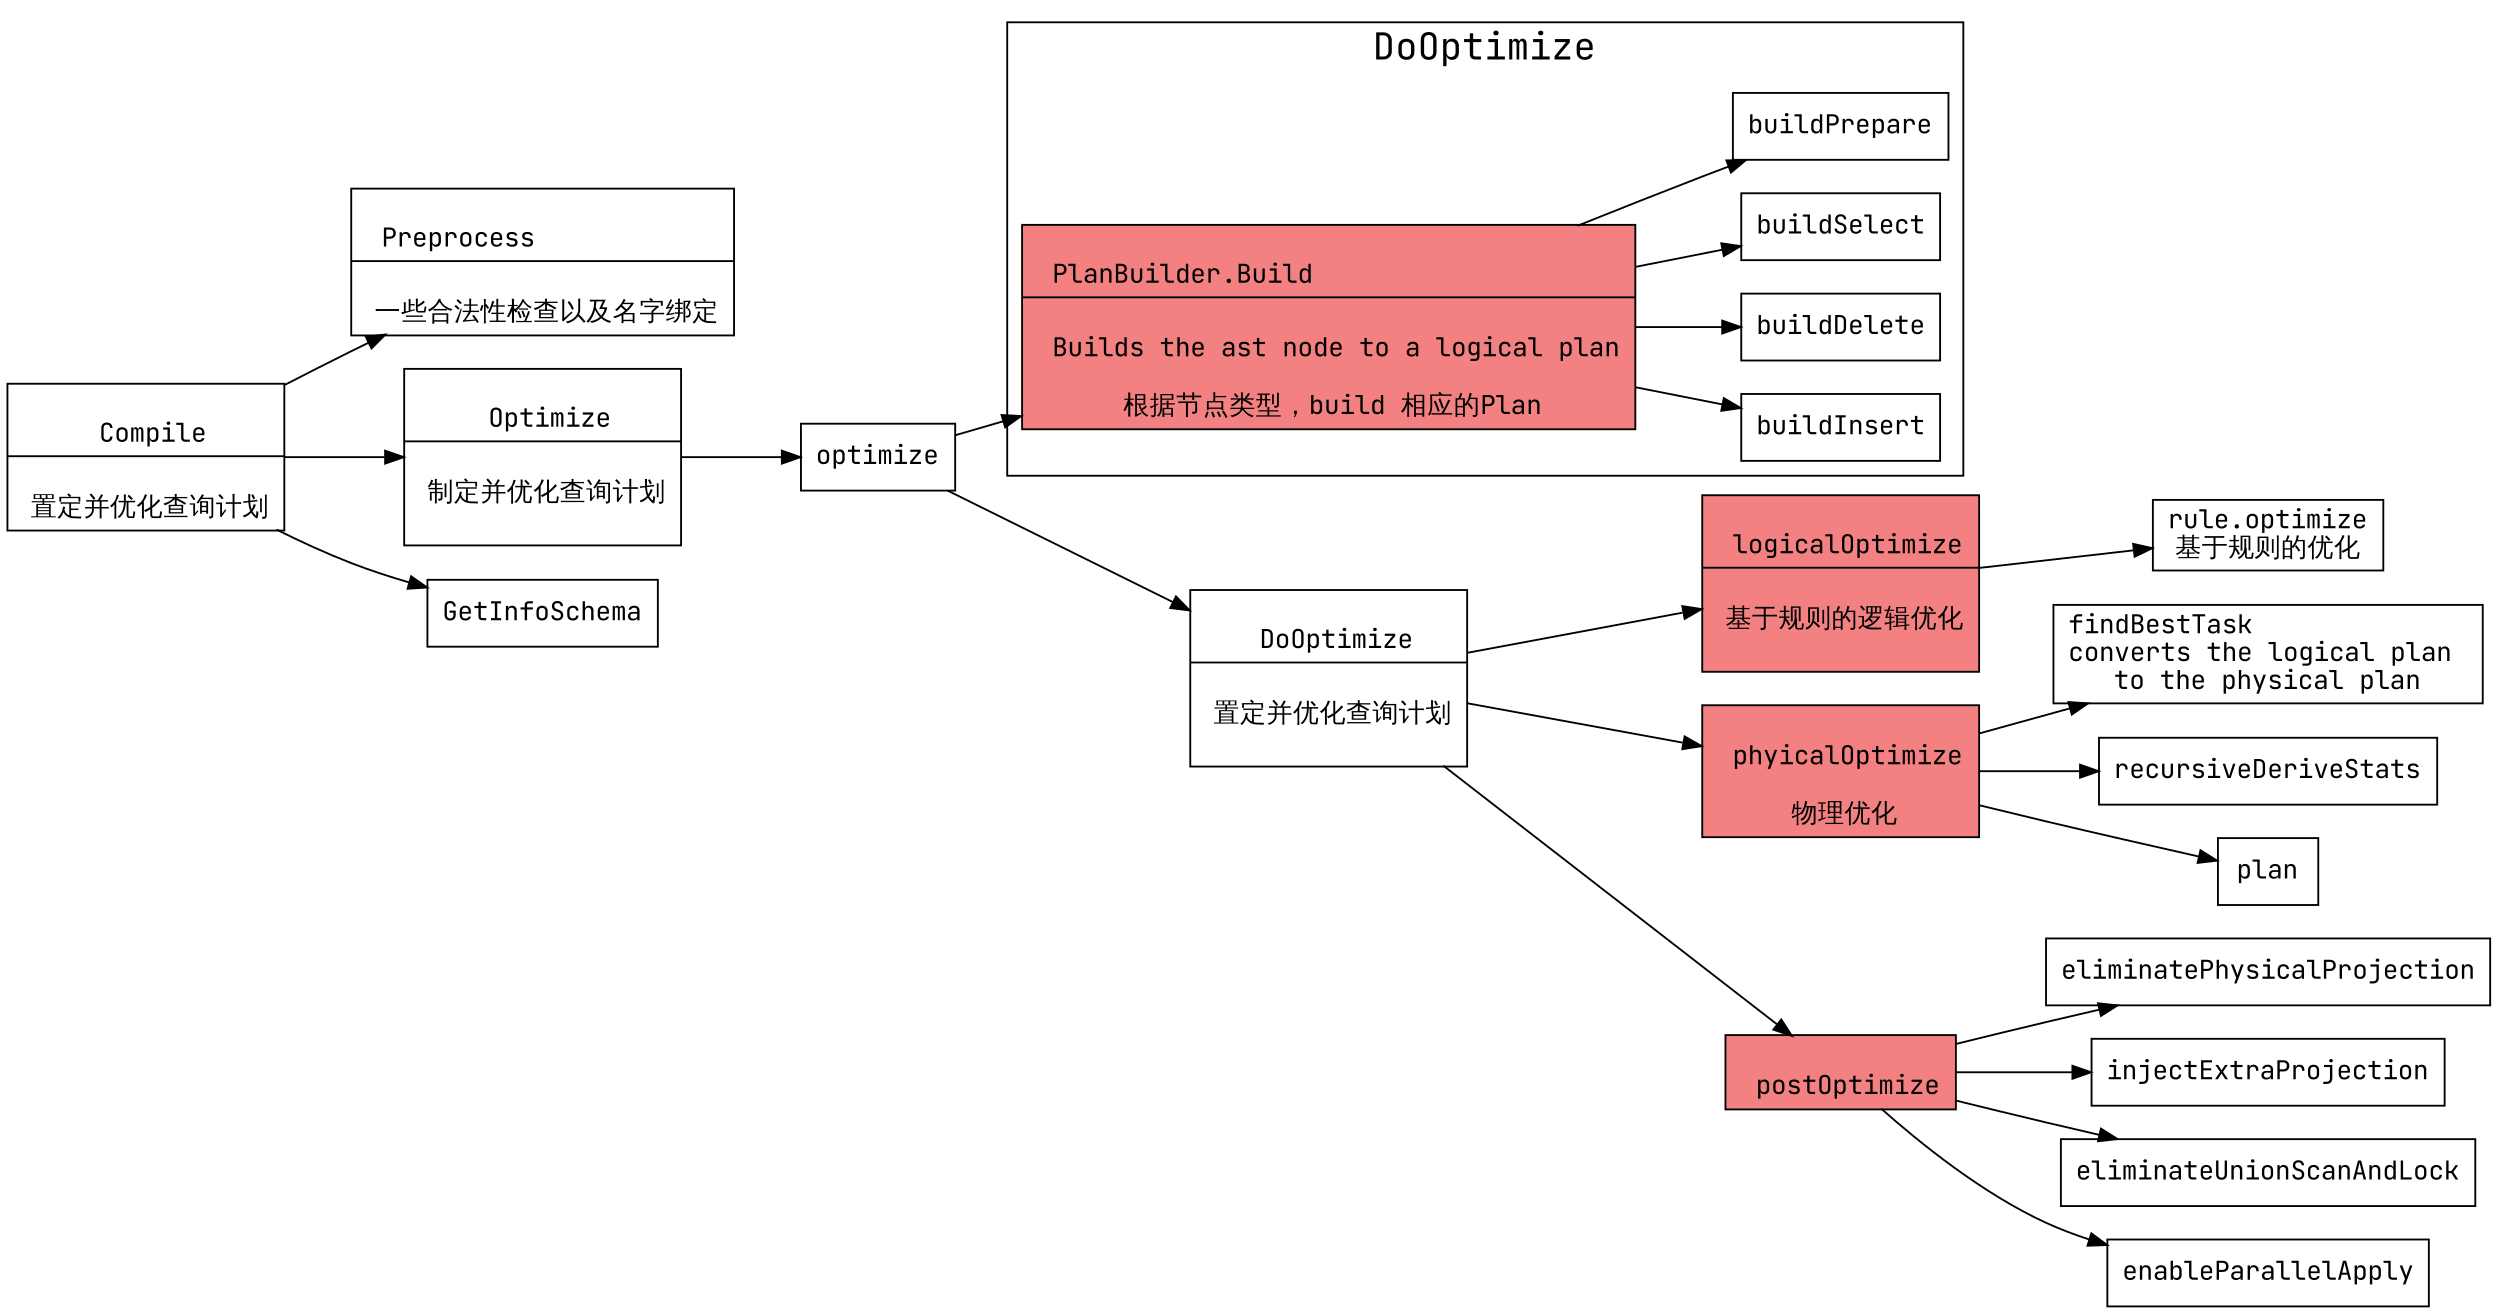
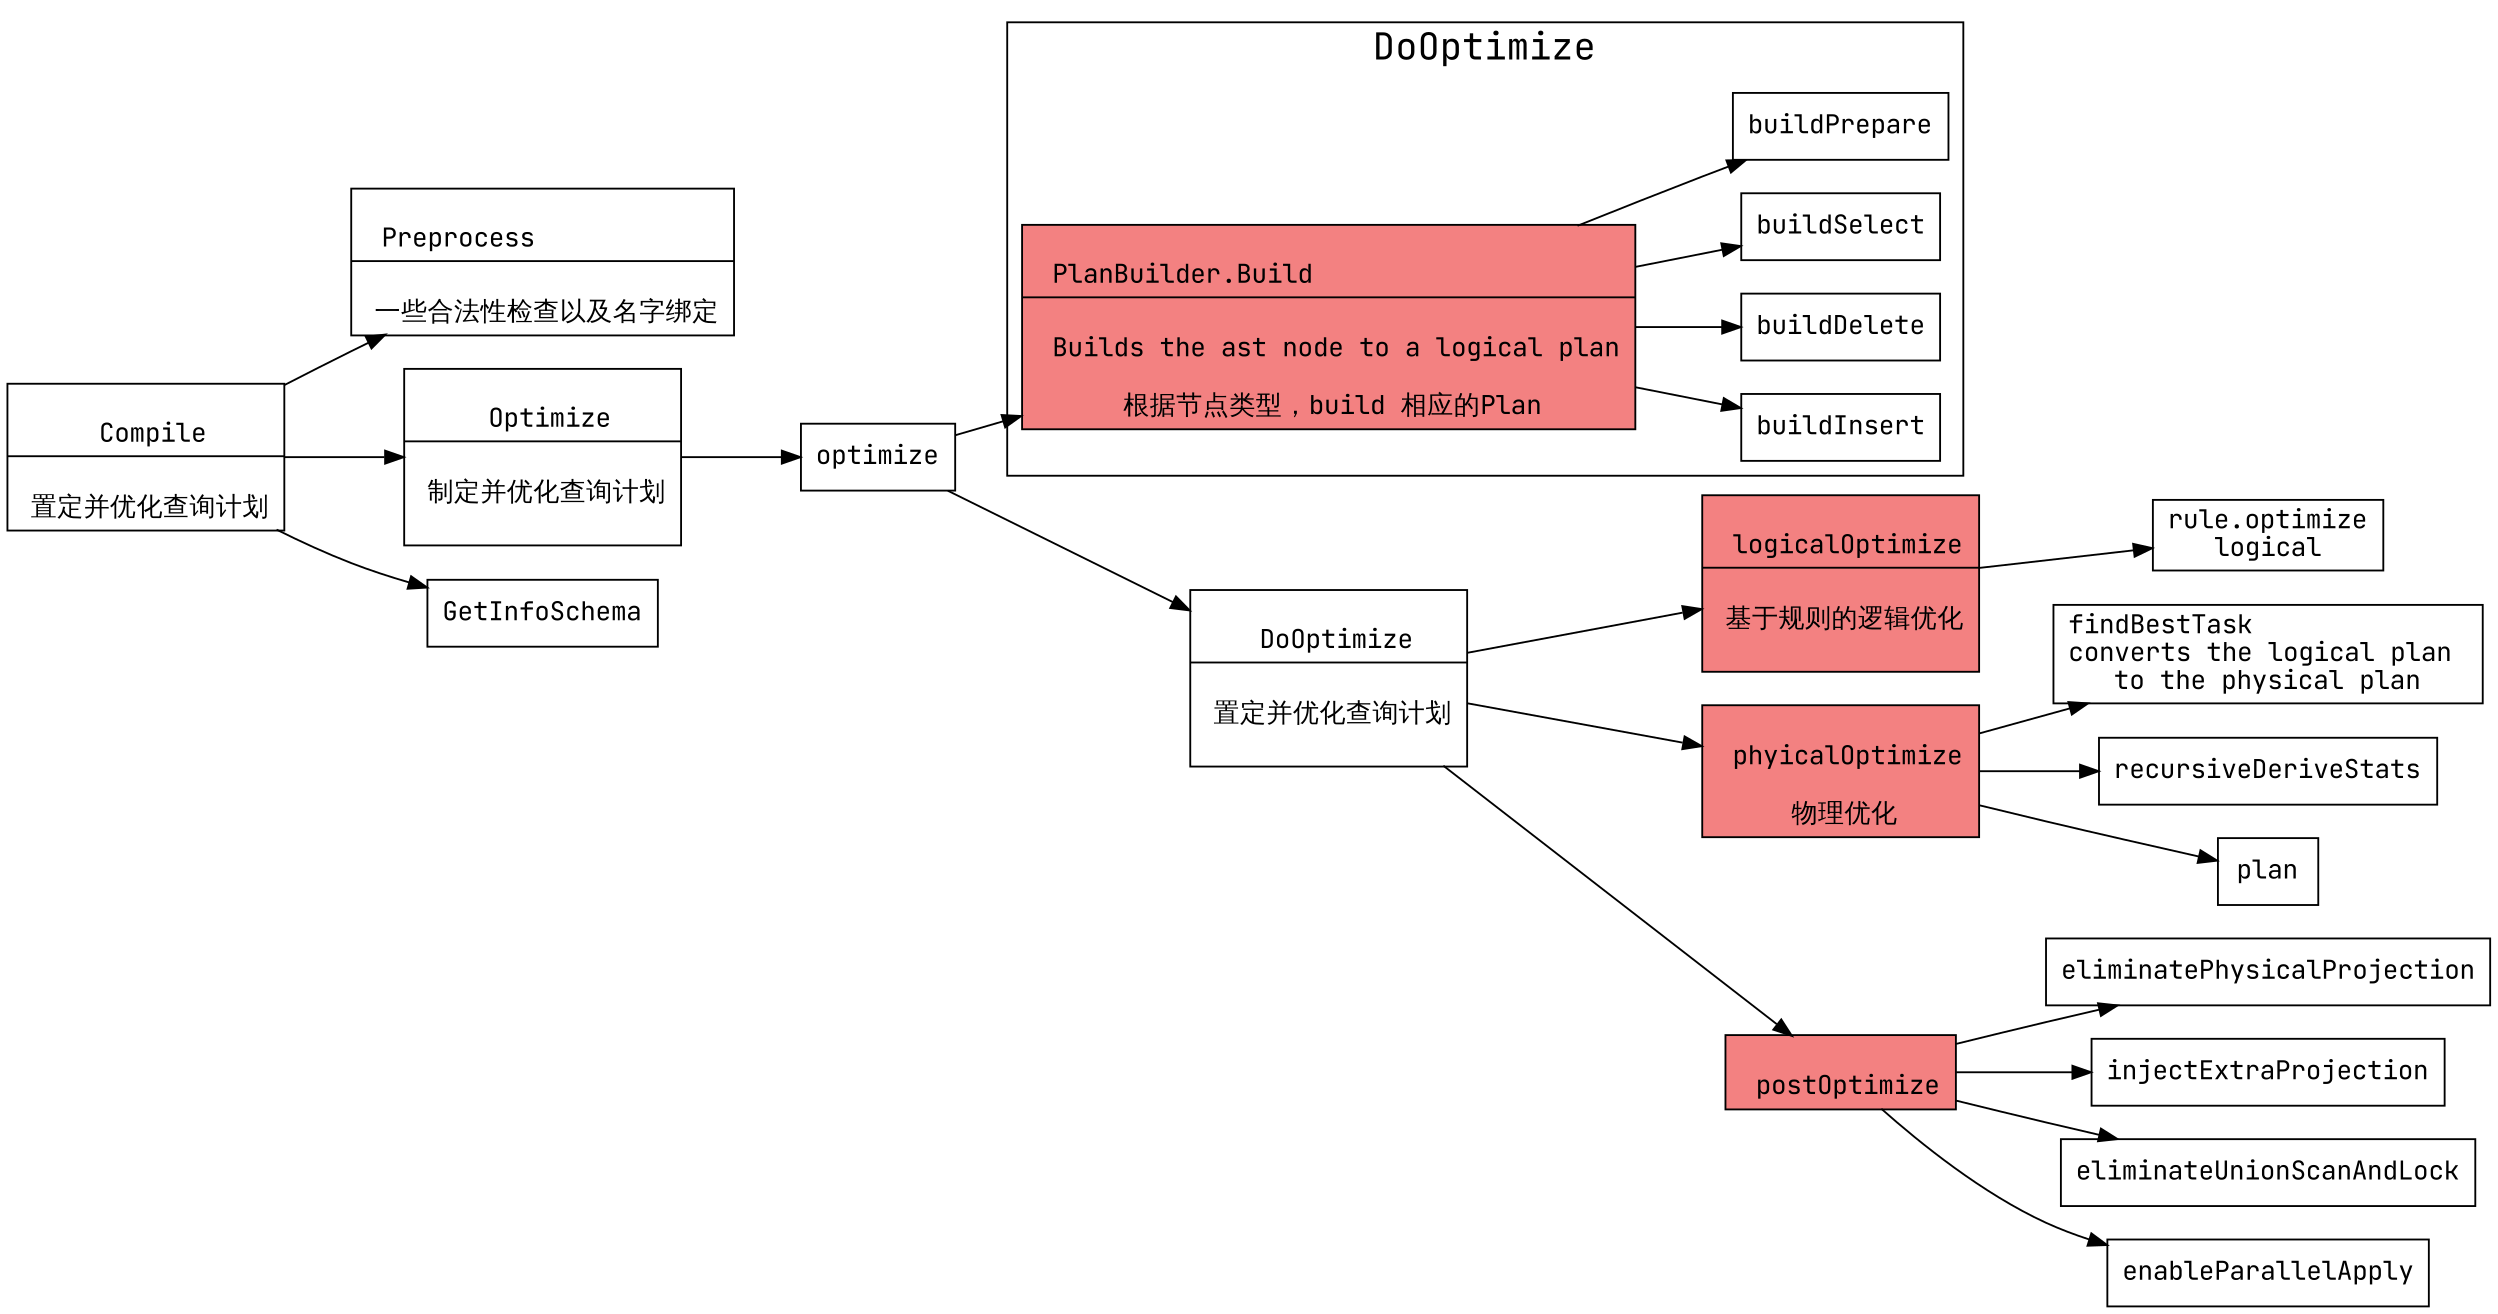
(2268, 535) -> (2268, 535)
